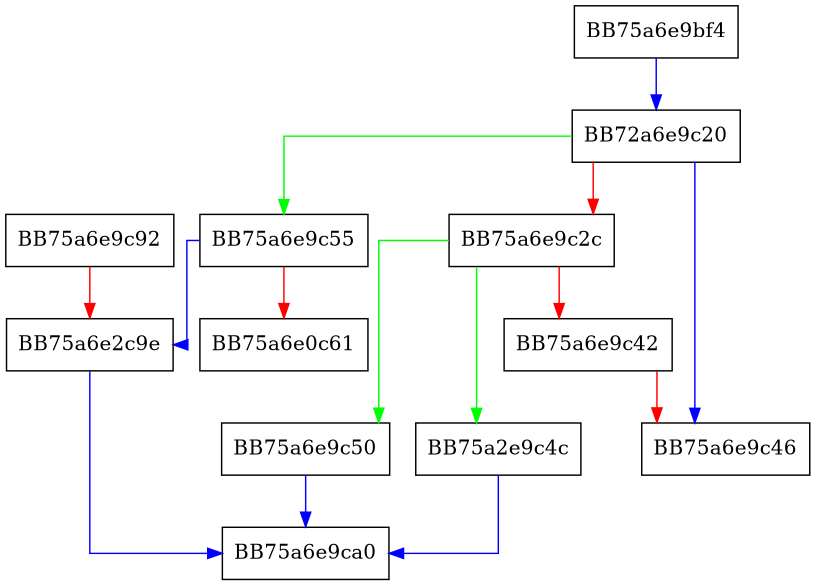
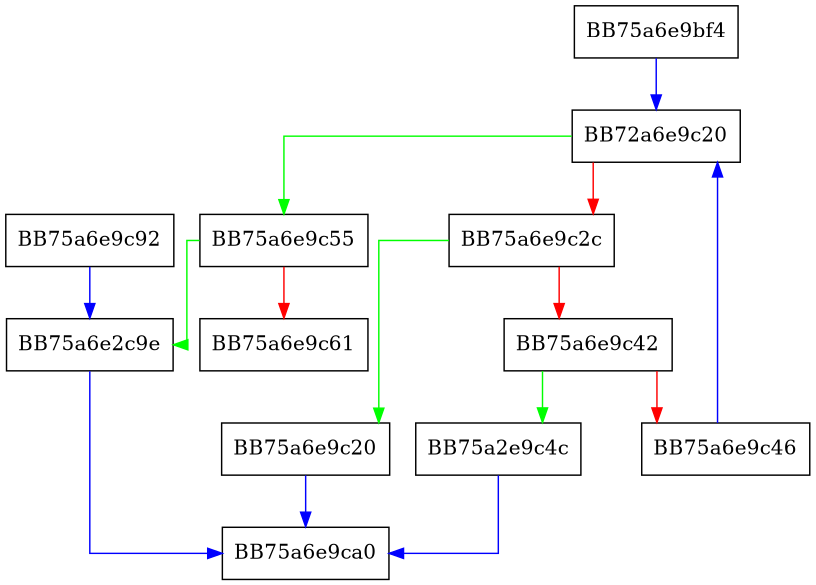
(90, 285) -> (90, 285)
(695, 285) -> (718, 300)
(187, 287) -> (187, 287)
(477, 338) -> (543, 390)
(284, 345) -> (284, 345)
(306, 449) -> (306, 449)
